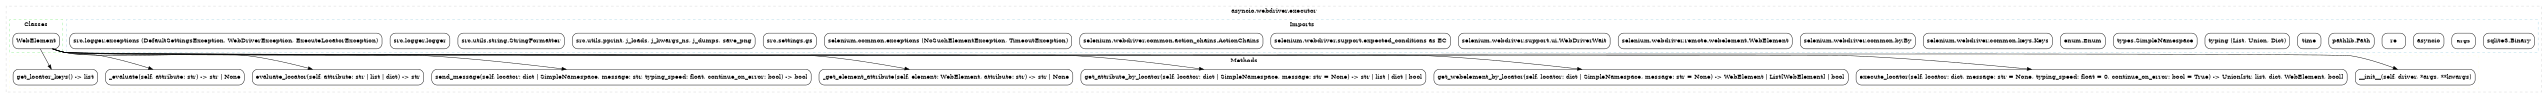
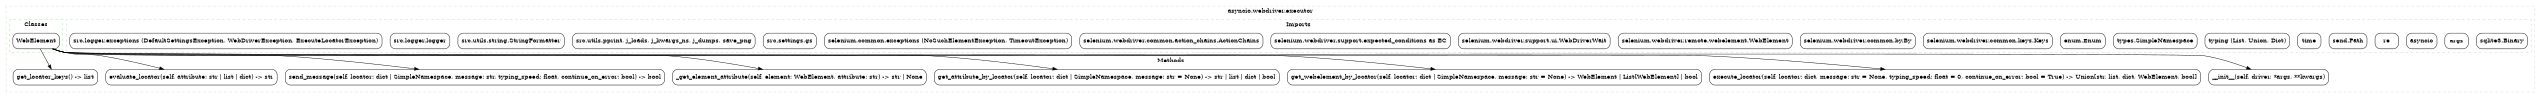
(2352, 41) -> (2348, 41)
(175, 77) -> none
